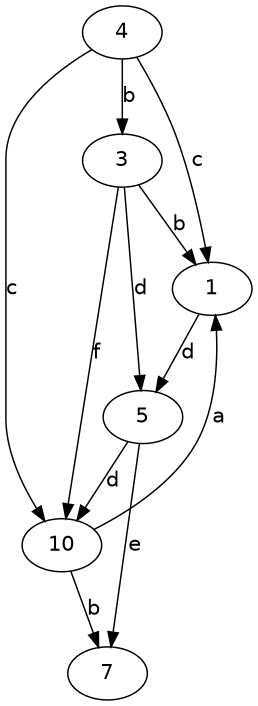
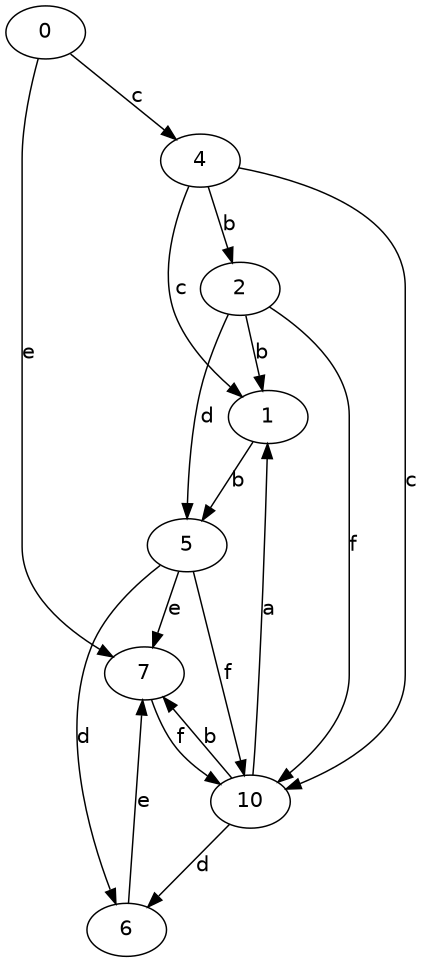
none -> (46, 32)
(122, 161) -> (240, 289)
(189, 353) -> (239, 481)
(113, 481) -> (228, 673)
none -> (173, 743)
none -> (127, 930)
